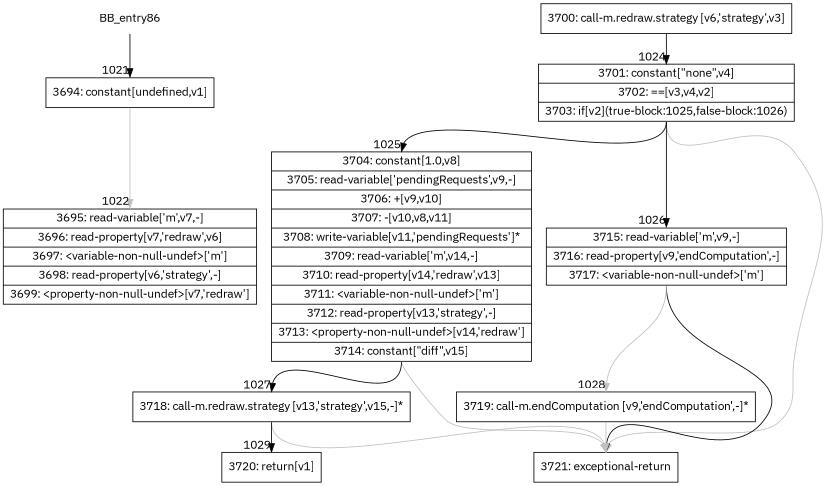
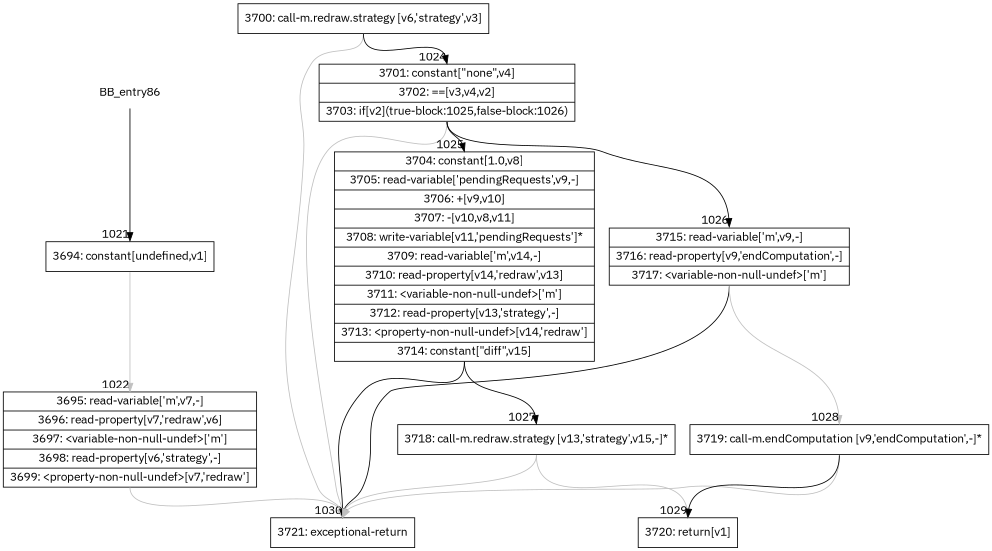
none -> (293, 260)
(465, 427) -> (361, 394)
(272, 433) -> (608, 487)
none -> (768, 487)
none -> (232, 503)
